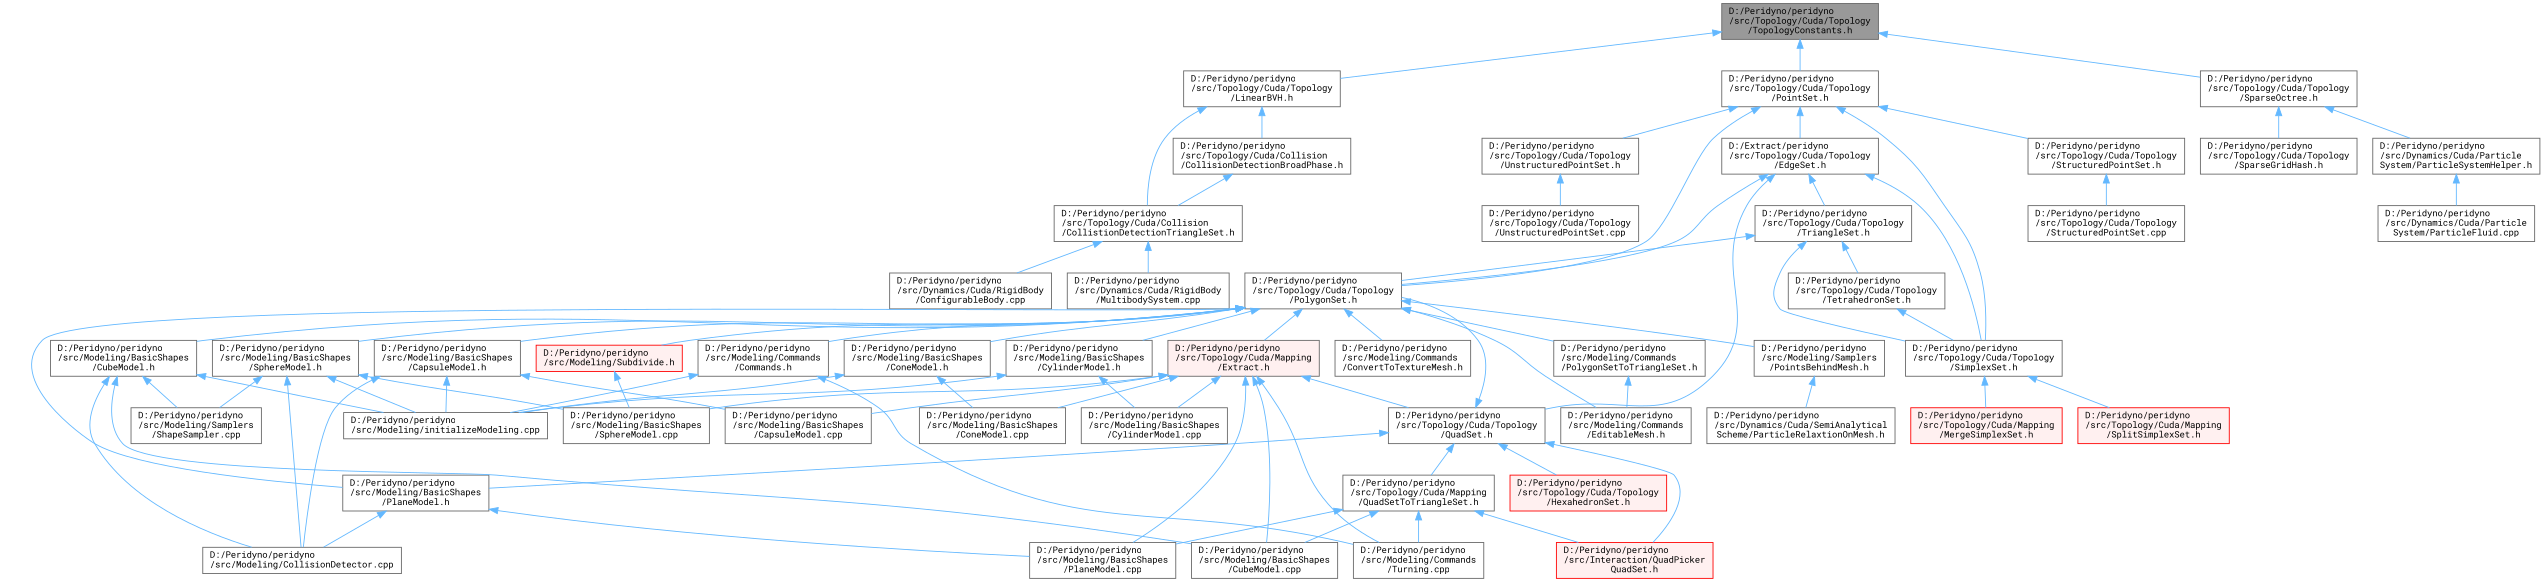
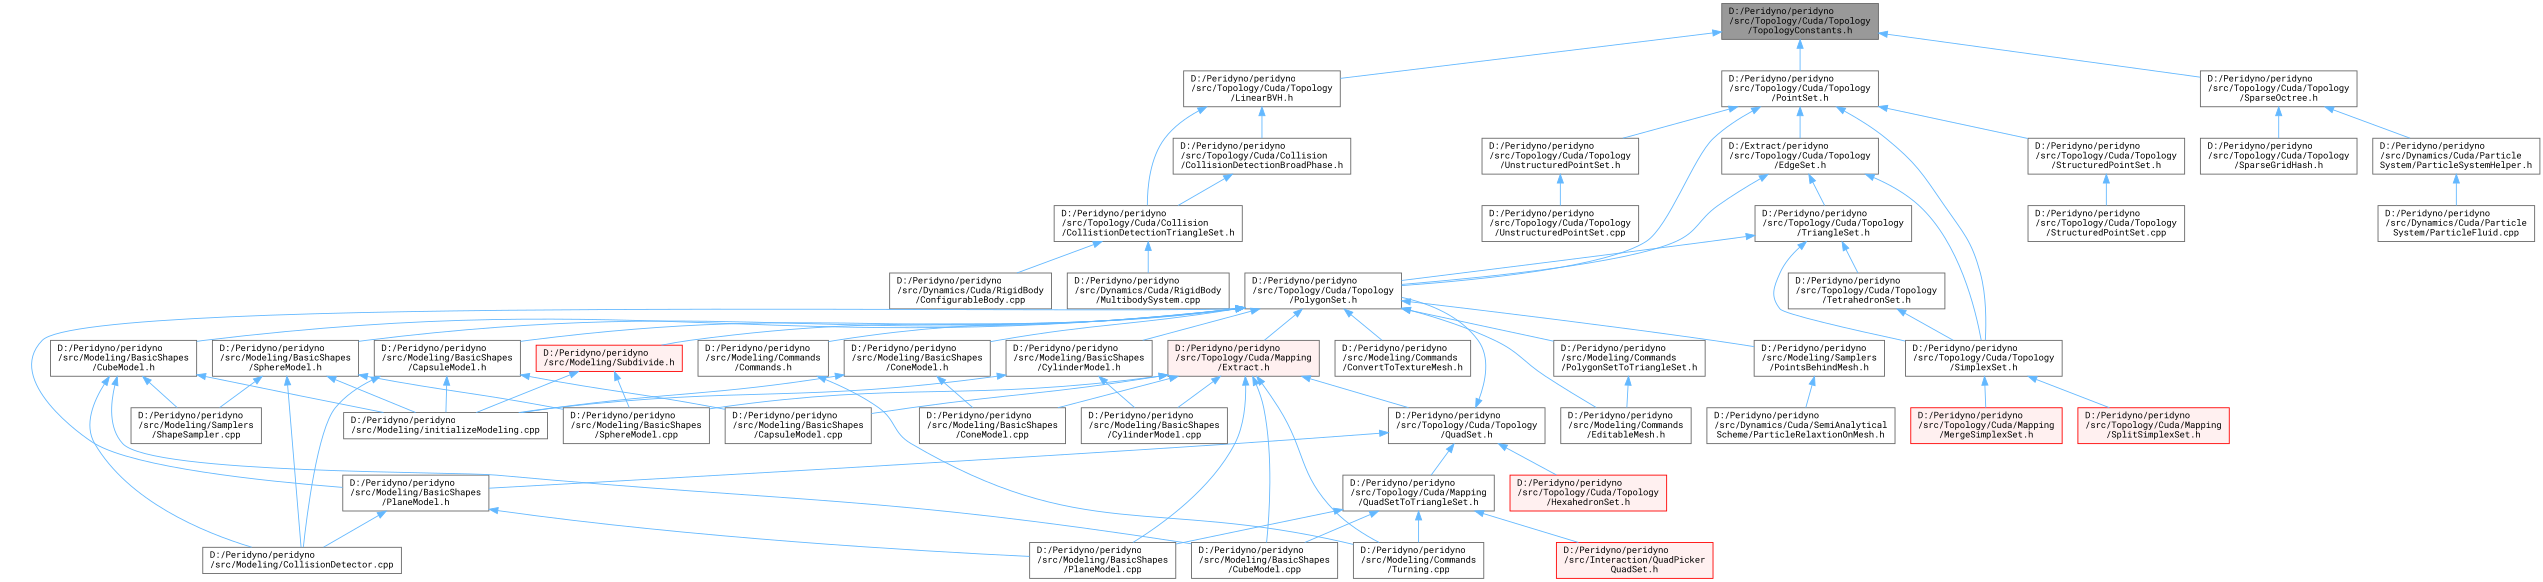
(1724, 361) -> none
(600, 395) -> (523, 394)
(1652, 467) -> none
